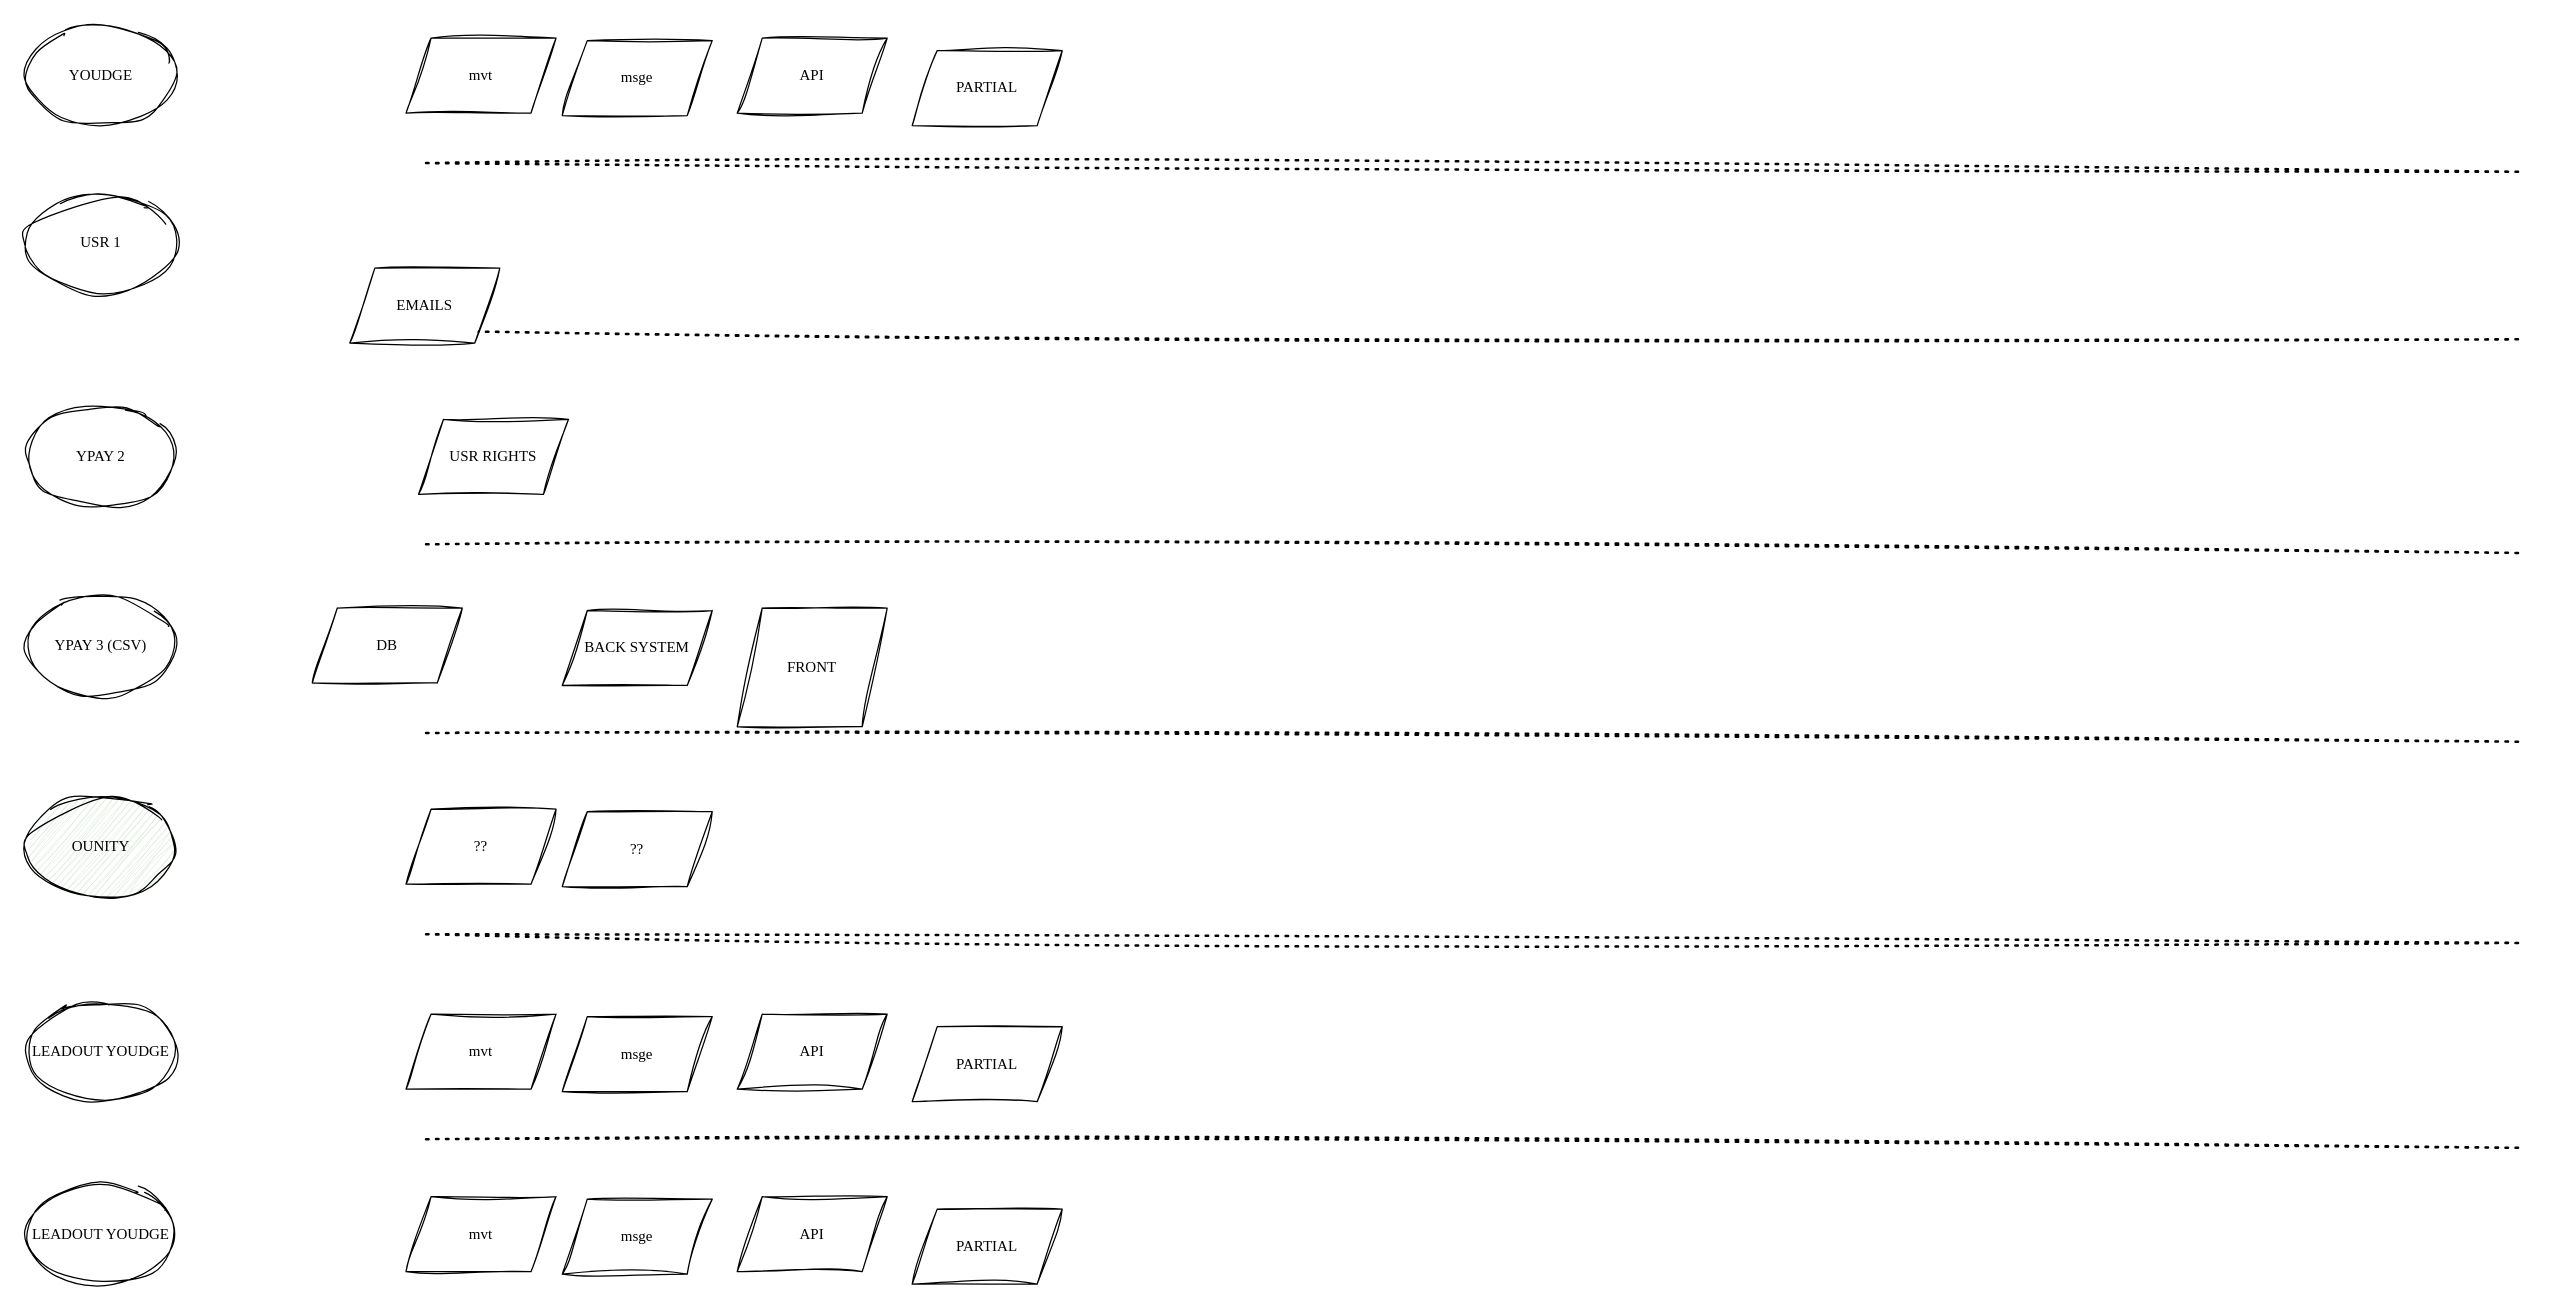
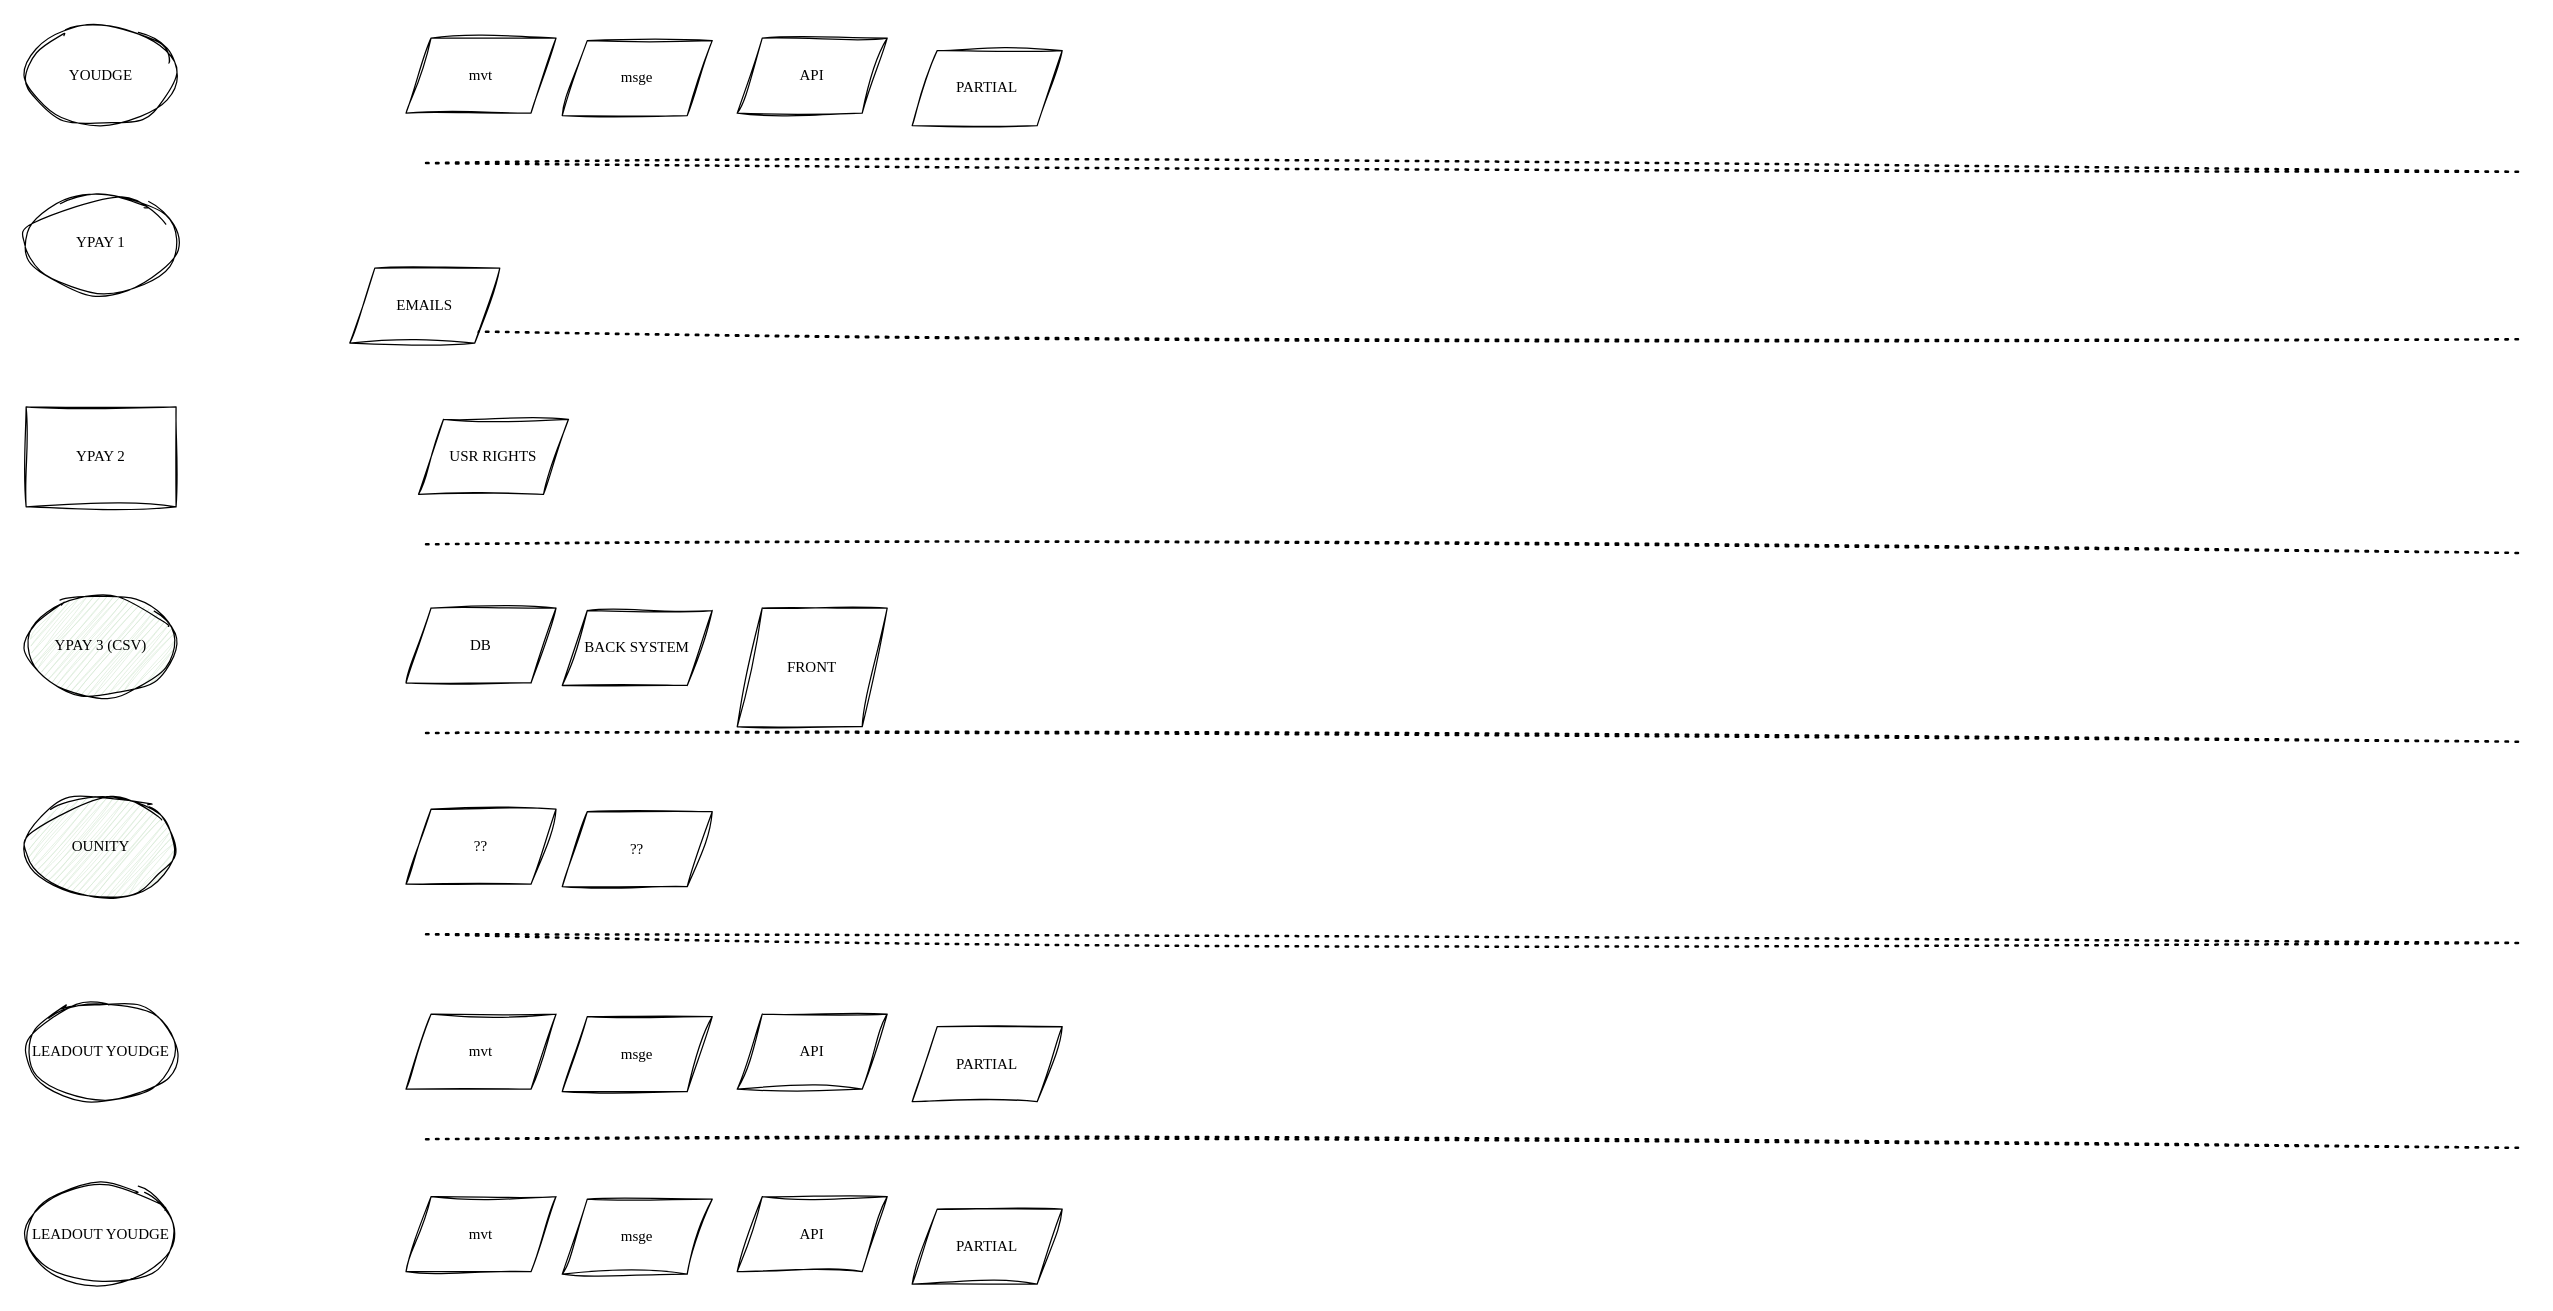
(101, 243) -> (101, 243)
(101, 457) -> (101, 457)
(101, 646) -> (101, 646)
(387, 646) -> (481, 646)
